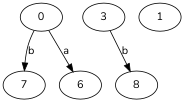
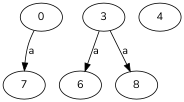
(160, 17) -> (160, 17)
(59, 48) -> (93, 47)
(32, 51) -> (32, 51)
(125, 51) -> (125, 51)
